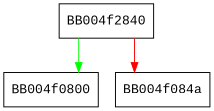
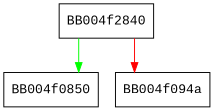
(51, 90) -> (51, 90)
(163, 90) -> (163, 90)
